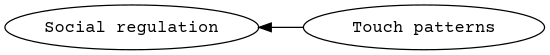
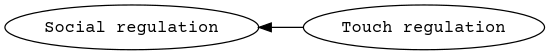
(424, 27) -> (424, 27)
